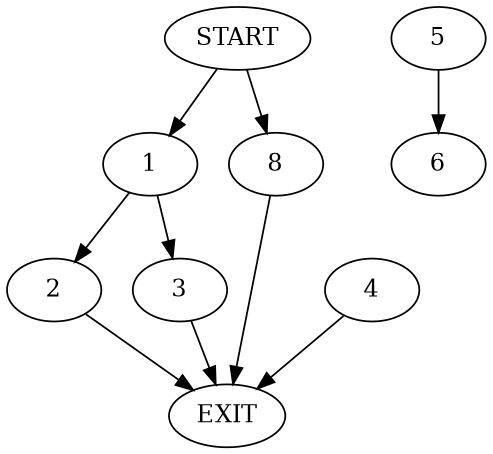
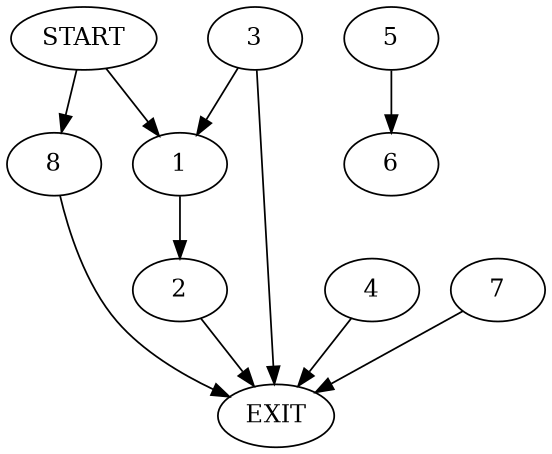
(163, 218) -> (222, 94)
none -> (498, 290)
